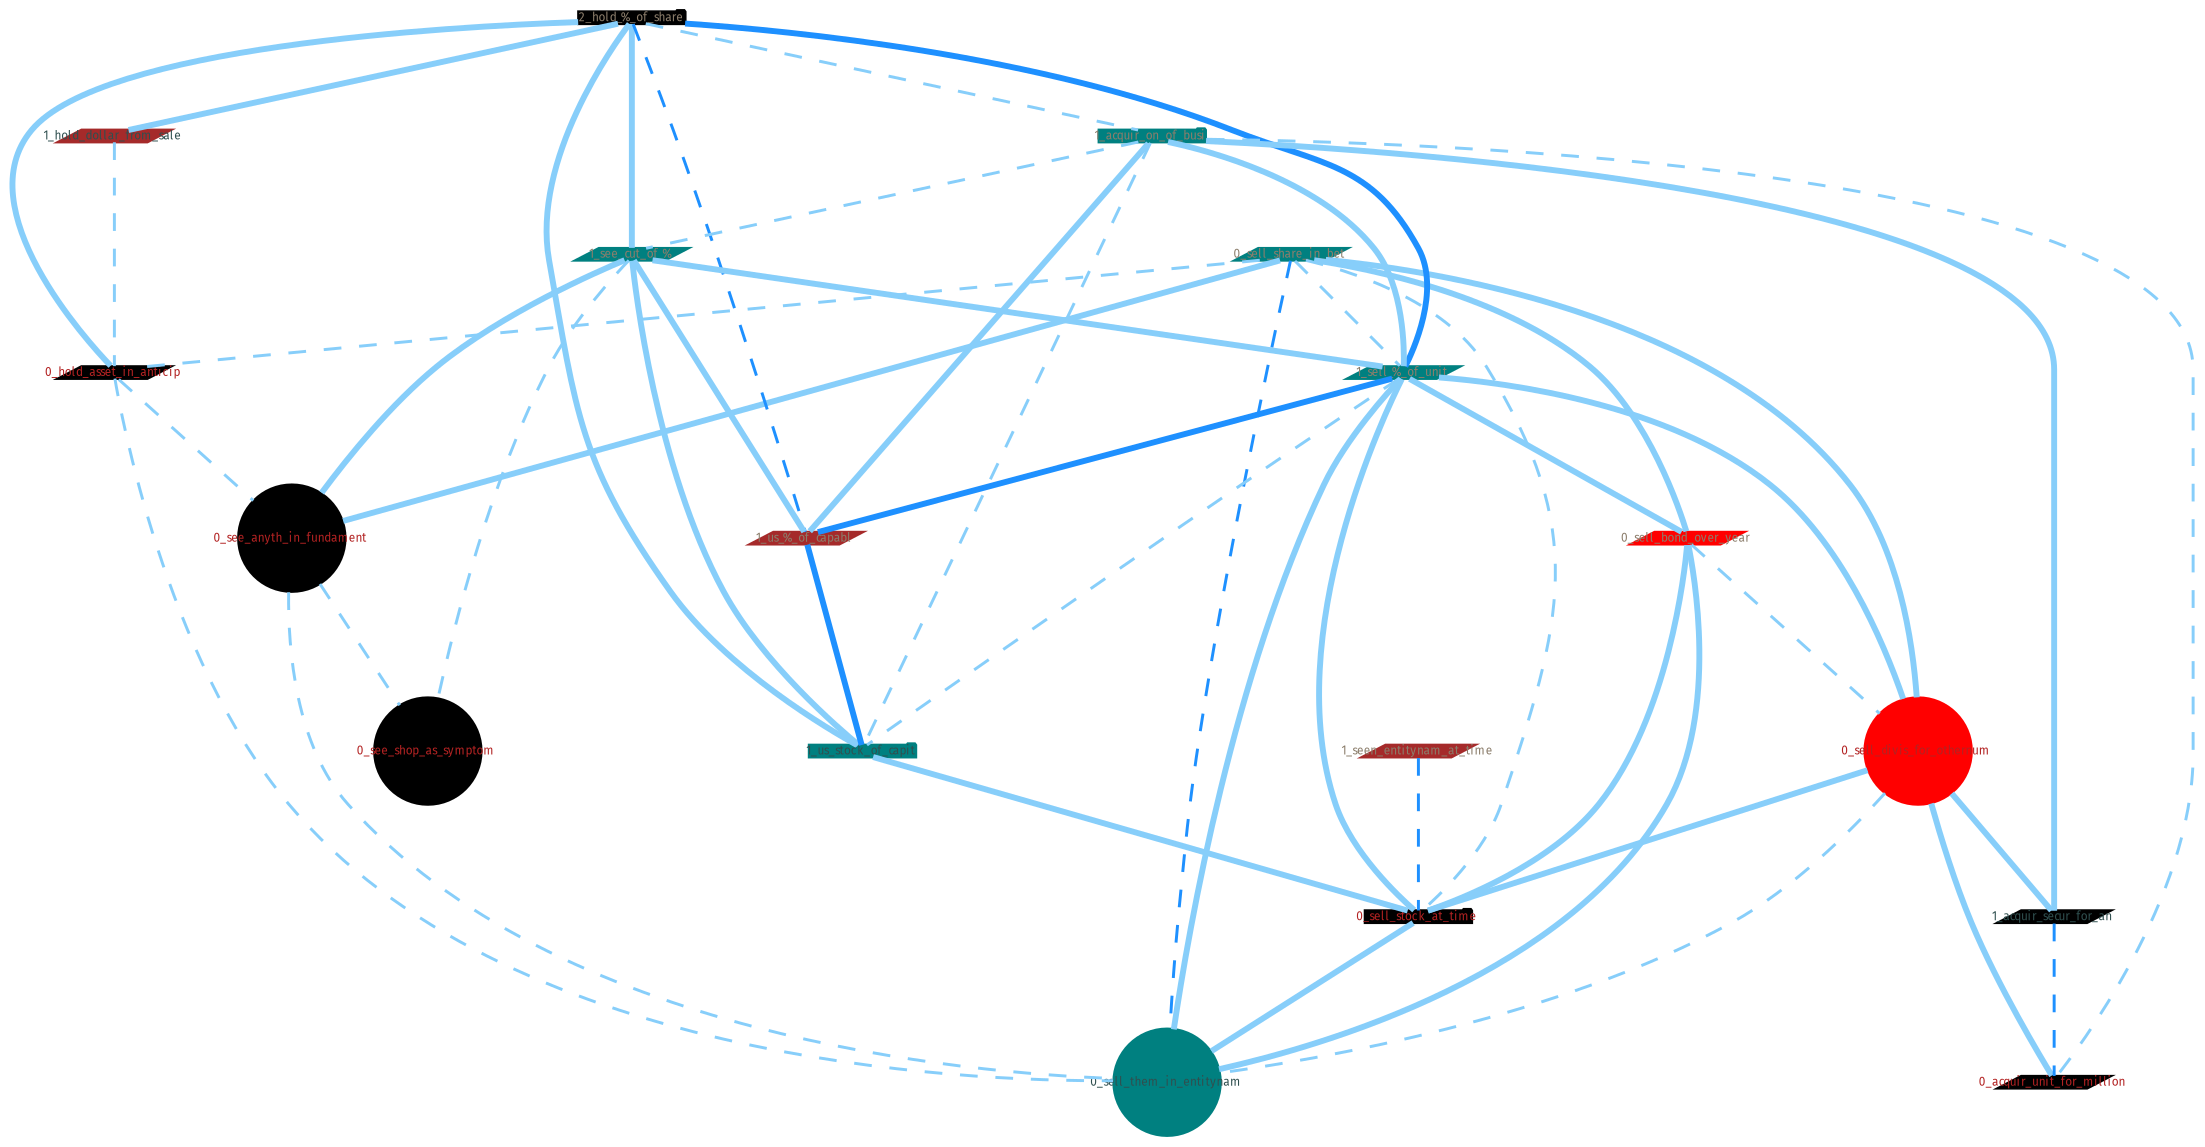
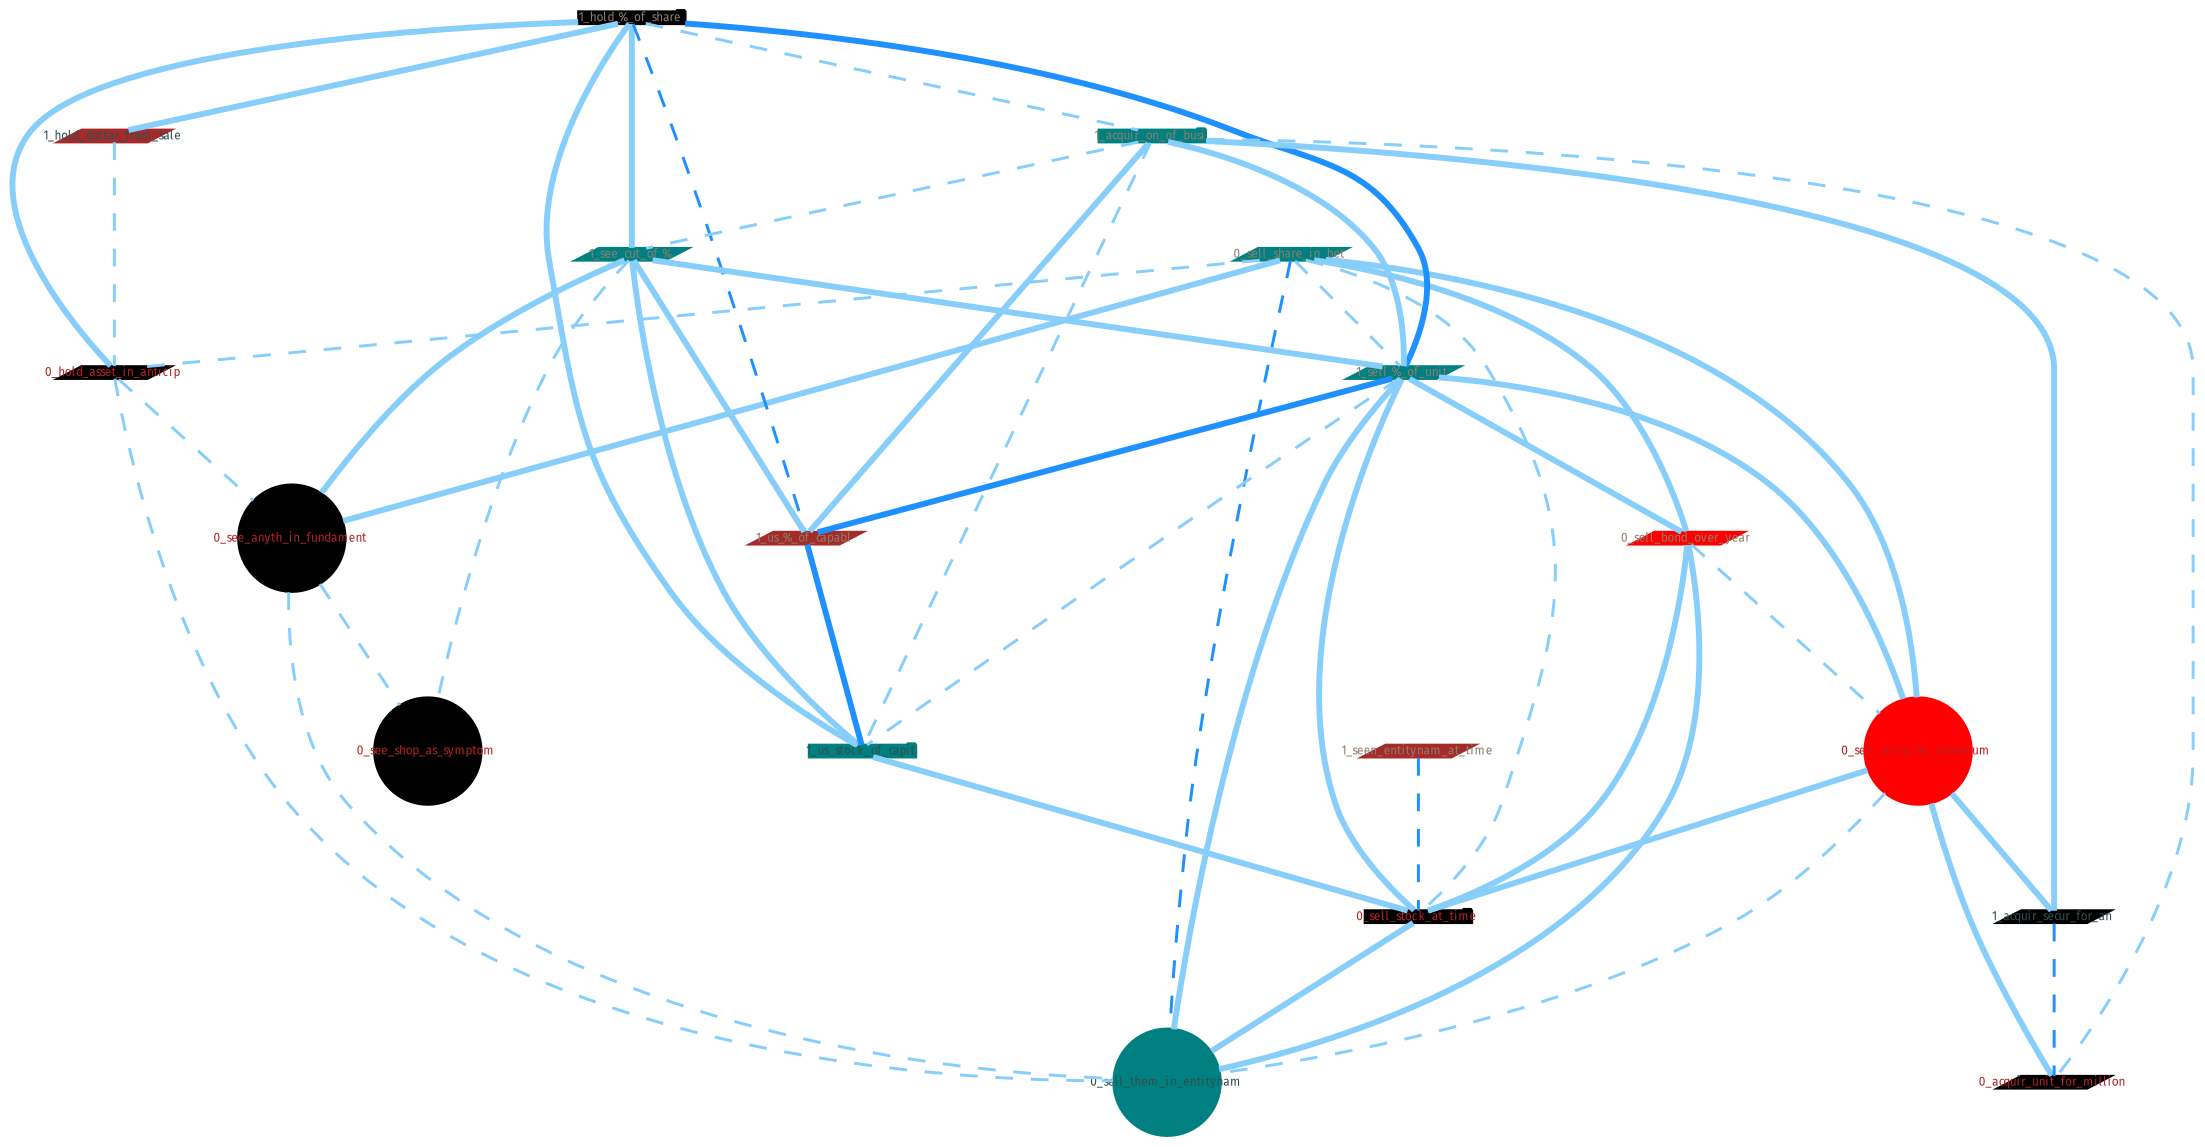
(632, 18) -> (632, 18)
